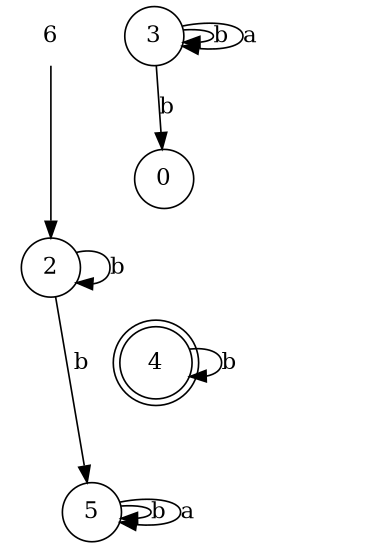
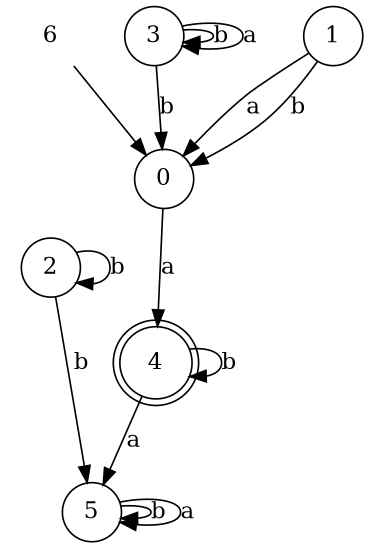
none -> (333, 36)
(51, 143) -> (105, 104)
none -> (161, 259)
none -> (126, 433)
